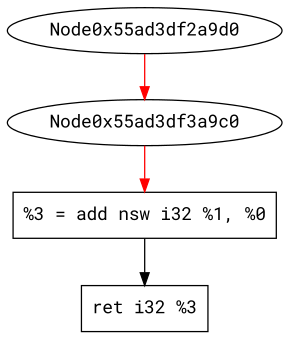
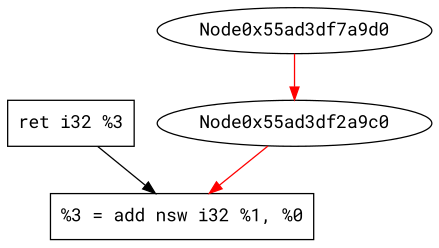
(145, 31) -> (295, 31)
(145, 123) -> (295, 123)
(145, 256) -> (121, 166)
